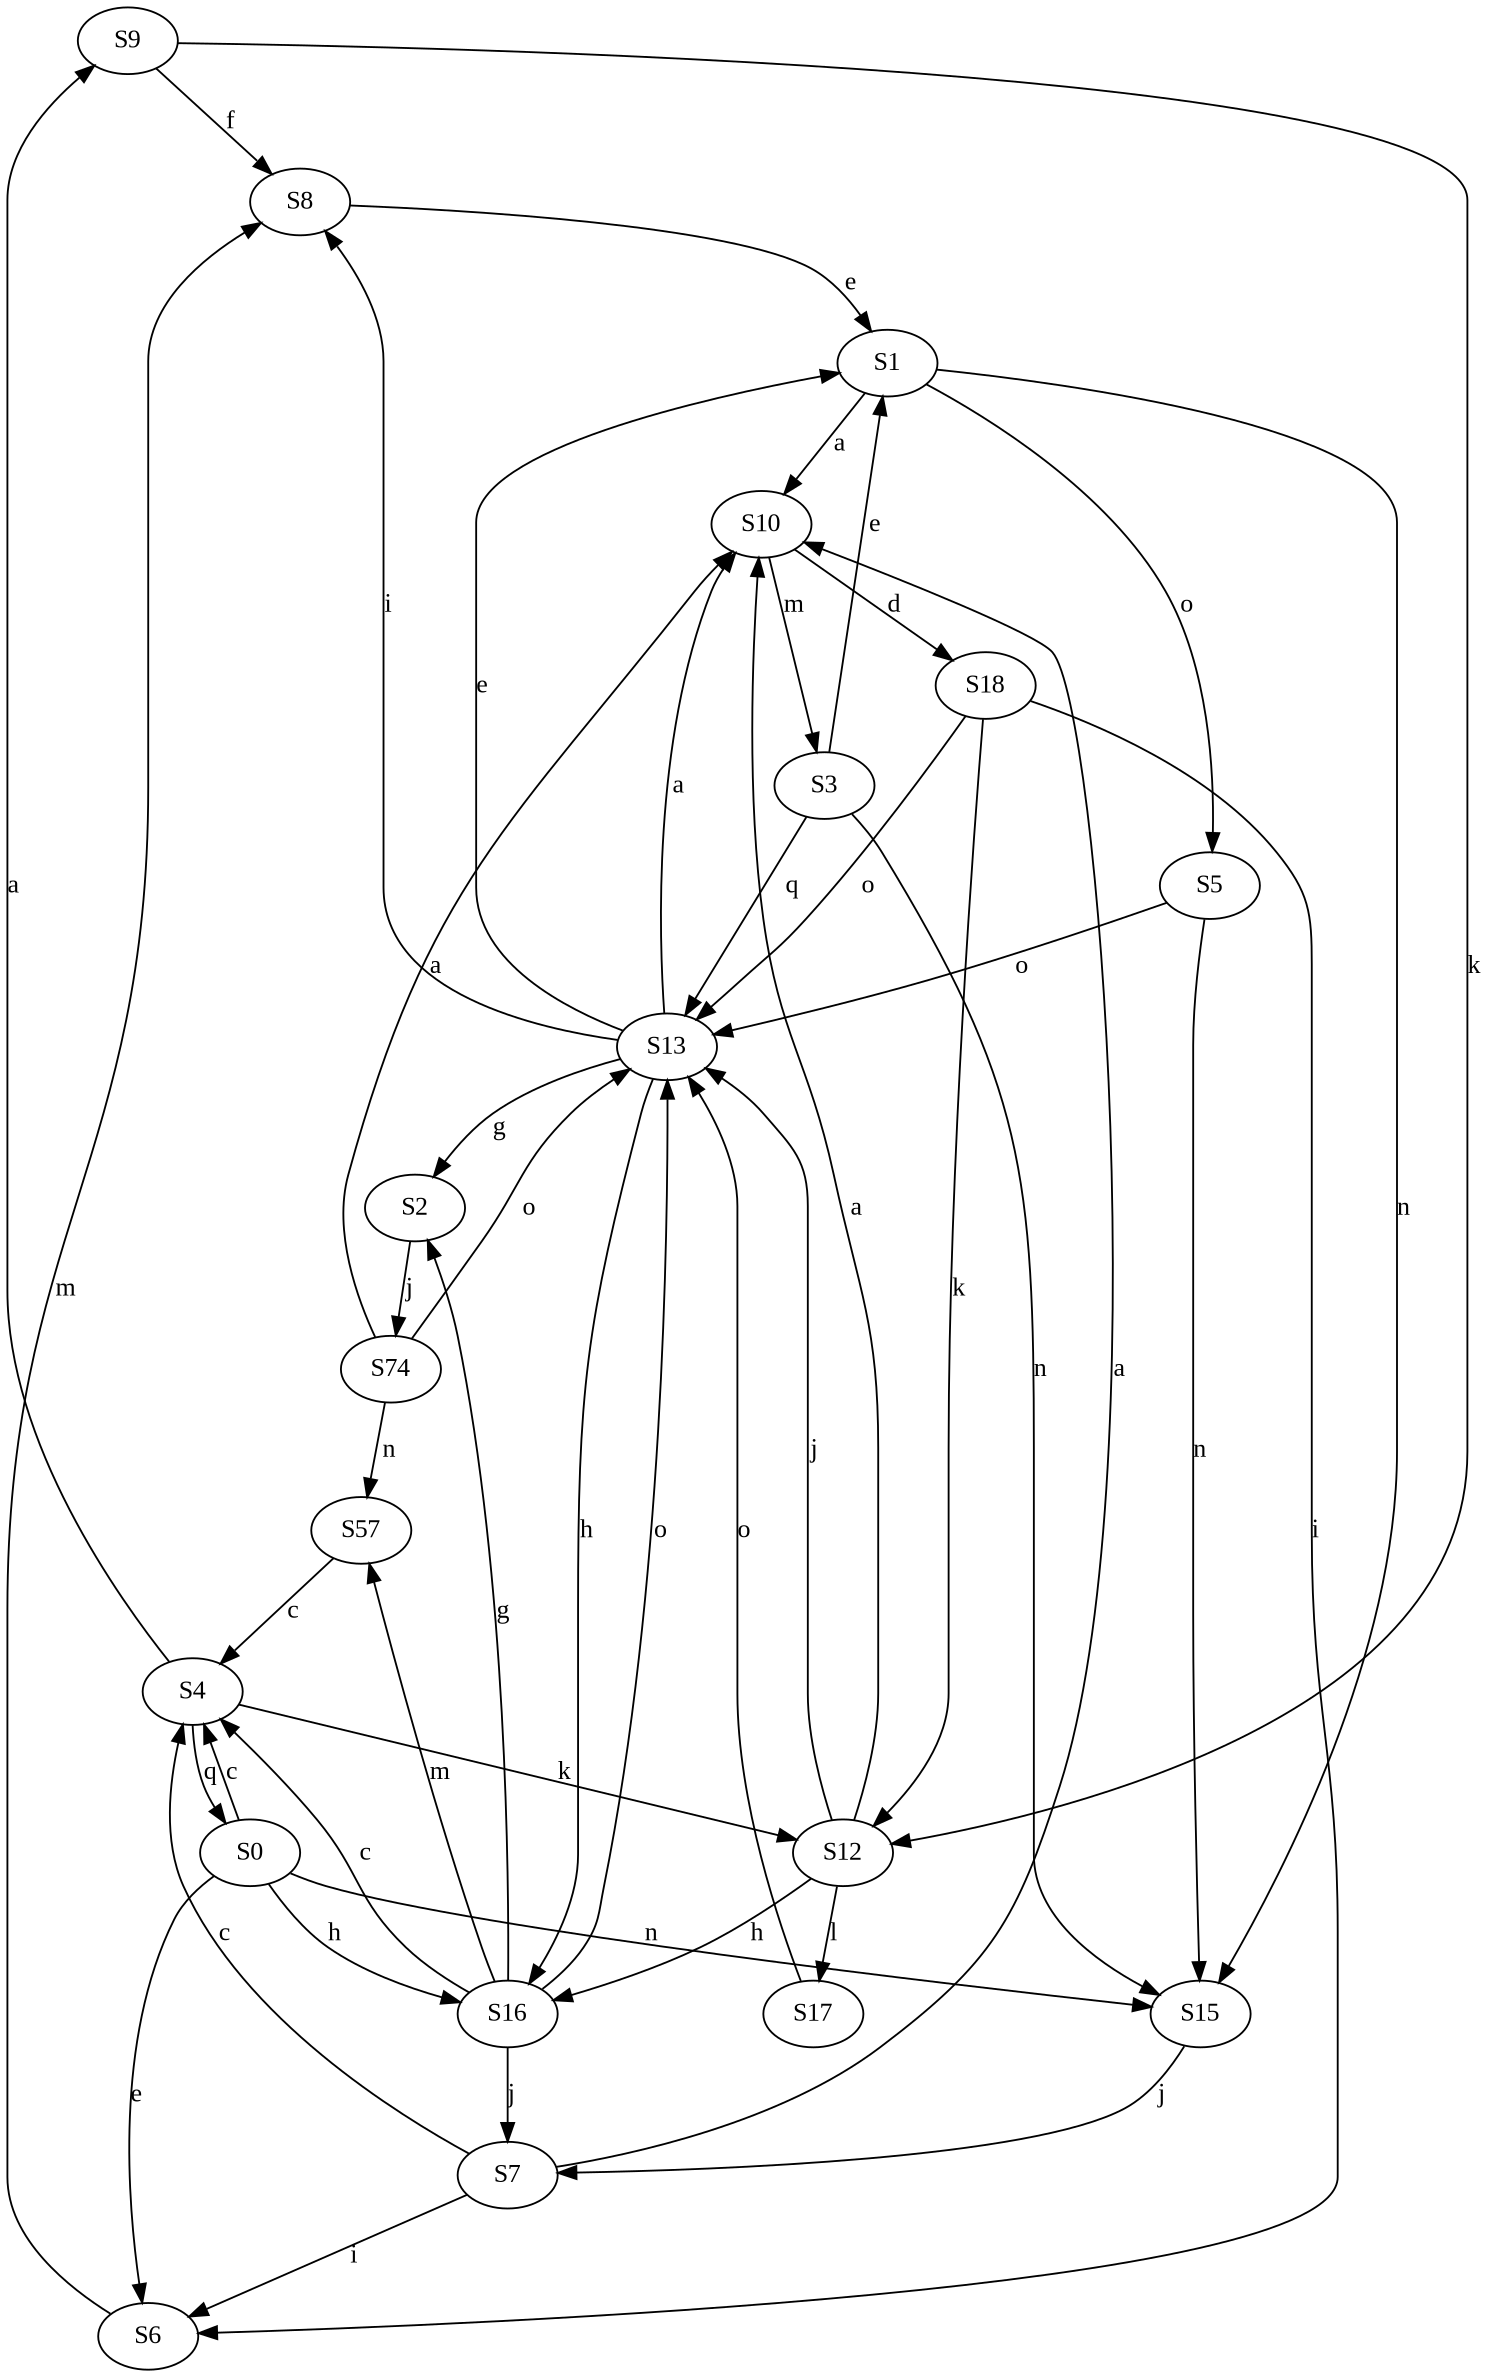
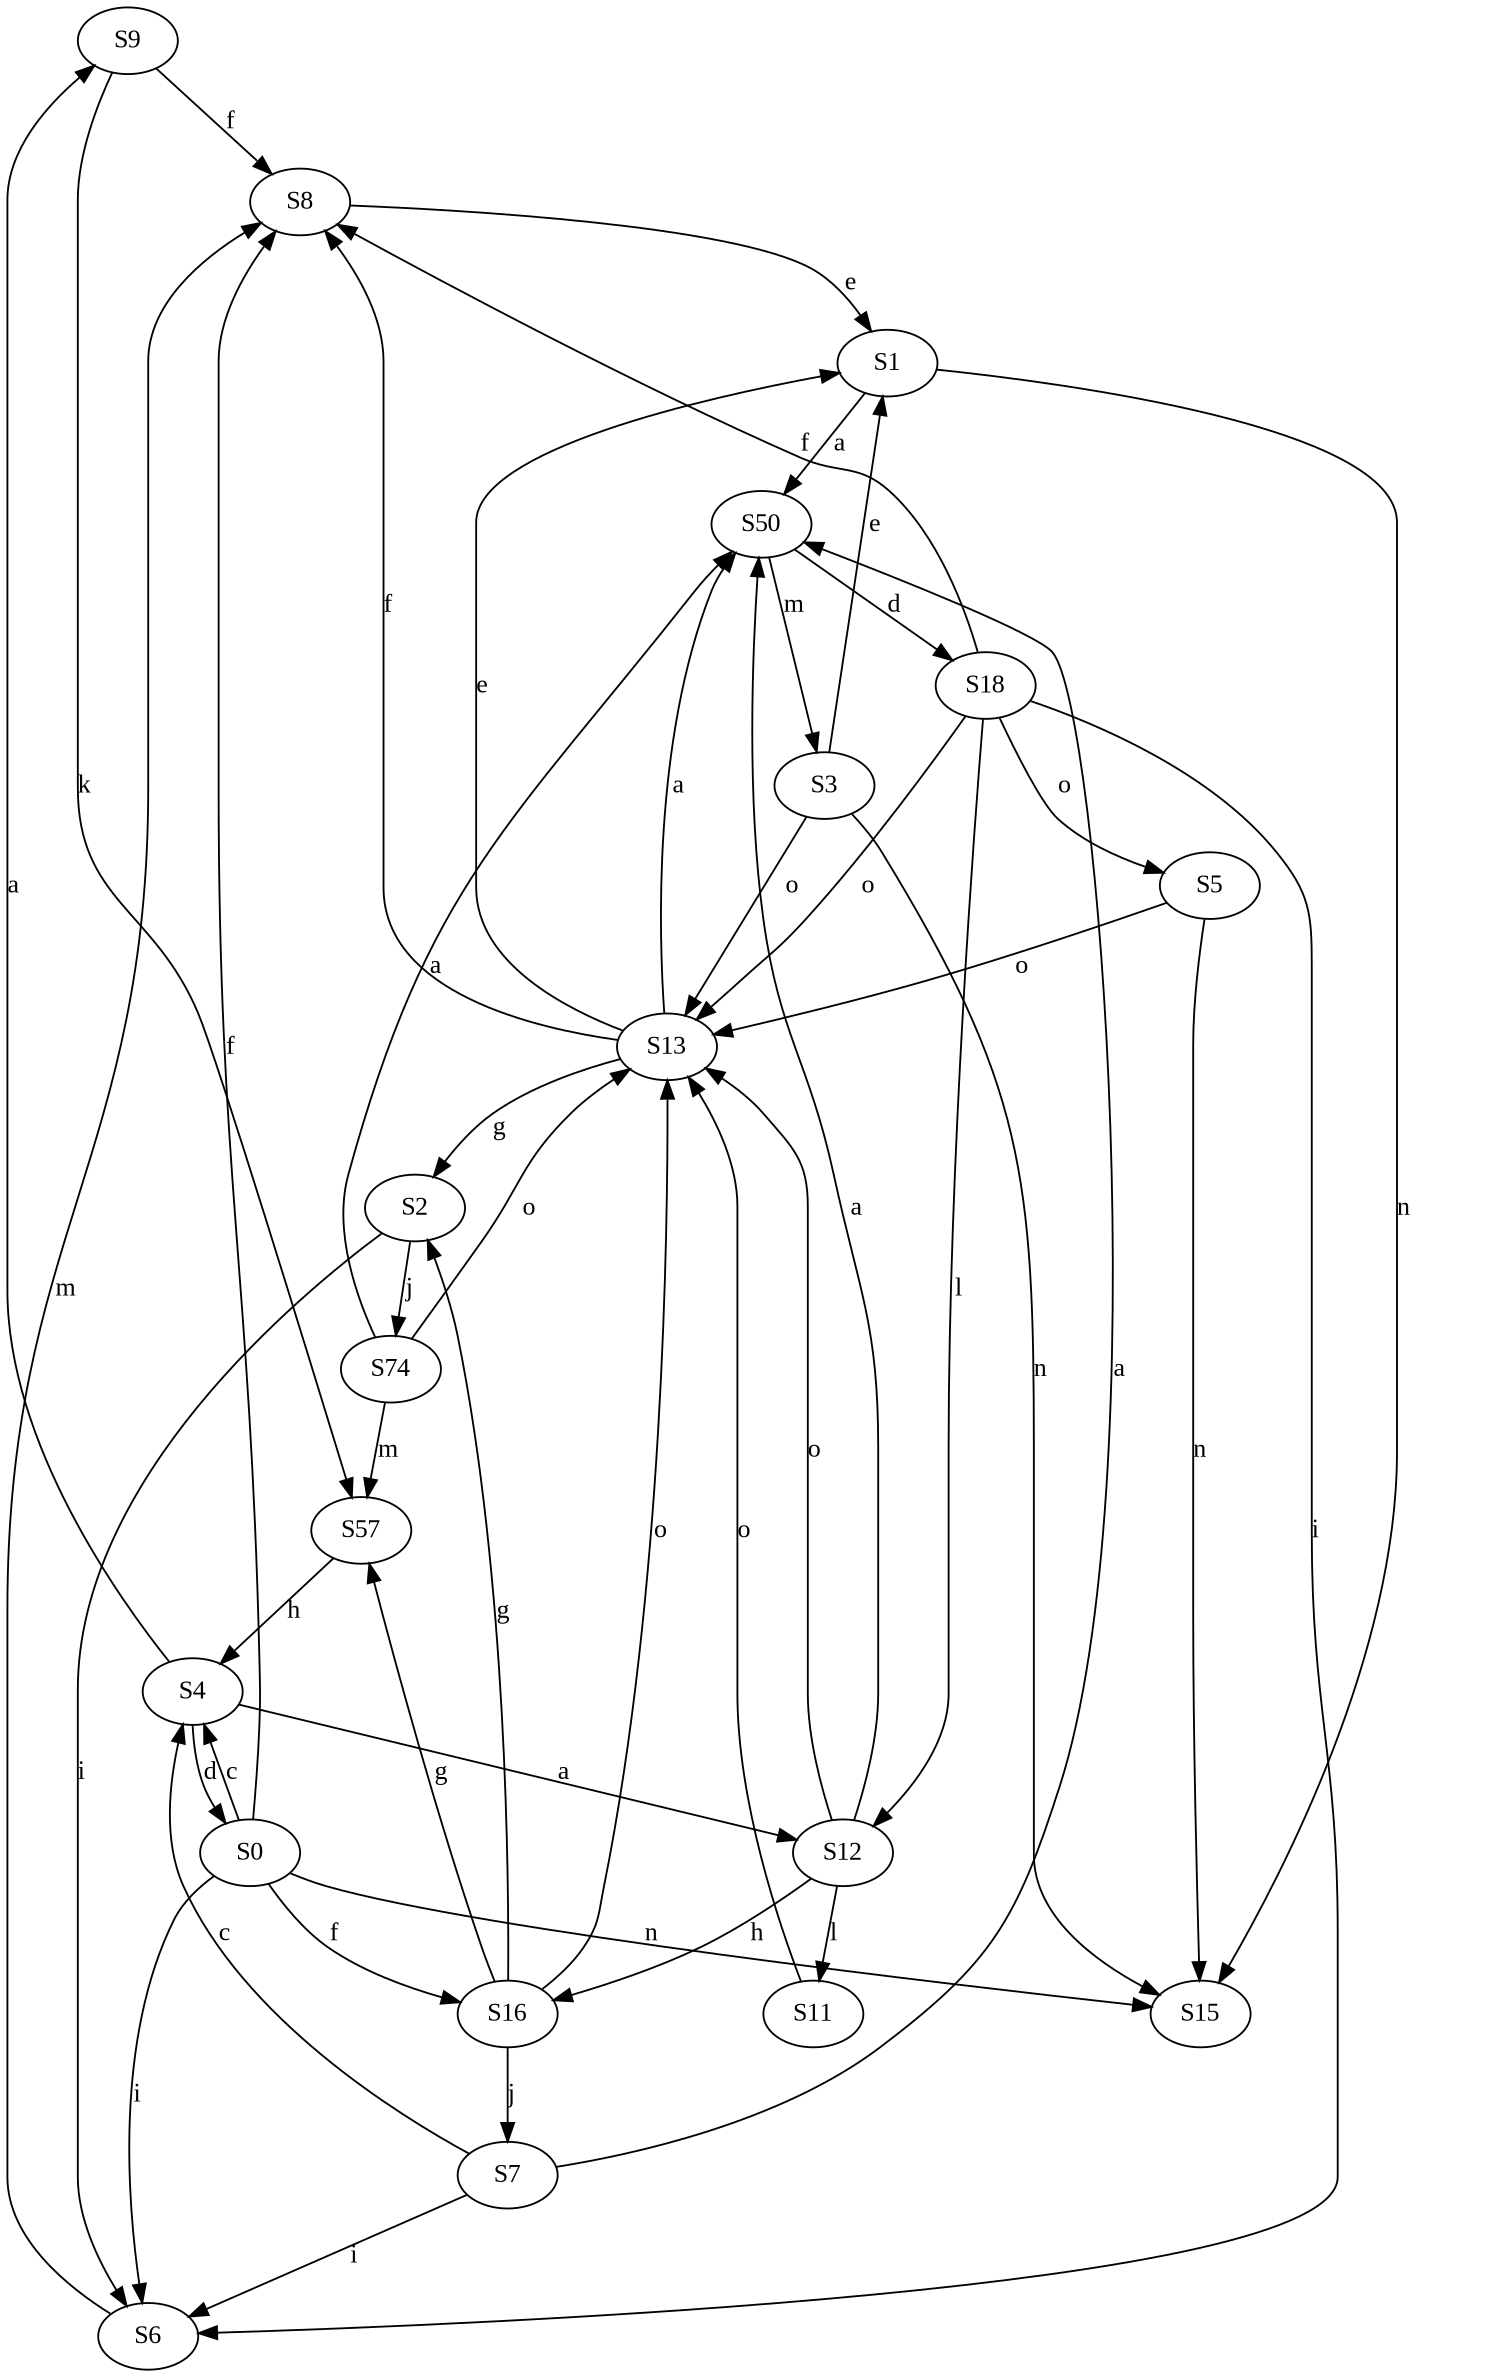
none -> (719, 421)
(761, 524) -> (761, 524)
(1467, 534) -> (79, 802)
(1146, 562) -> (1052, 813)
(388, 605) -> (388, 605)
(792, 886) -> (792, 886)
none -> (224, 1028)
(959, 1289) -> (959, 1289)
(389, 1450) -> (389, 1450)
(814, 1450) -> (814, 1450)
(579, 1523) -> none
(294, 1611) -> (294, 1611)
none -> (78, 1711)
(210, 1772) -> (210, 1772)
(441, 1772) -> (441, 1772)
(564, 1772) -> (564, 1772)
(349, 1867) -> none
(334, 1933) -> (334, 1933)
(813, 2014) -> (813, 2014)
(137, 2095) -> (137, 2095)
(897, 2155) -> none
